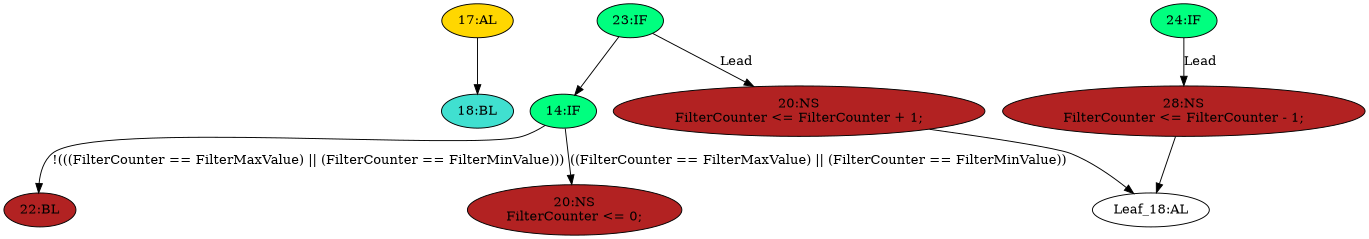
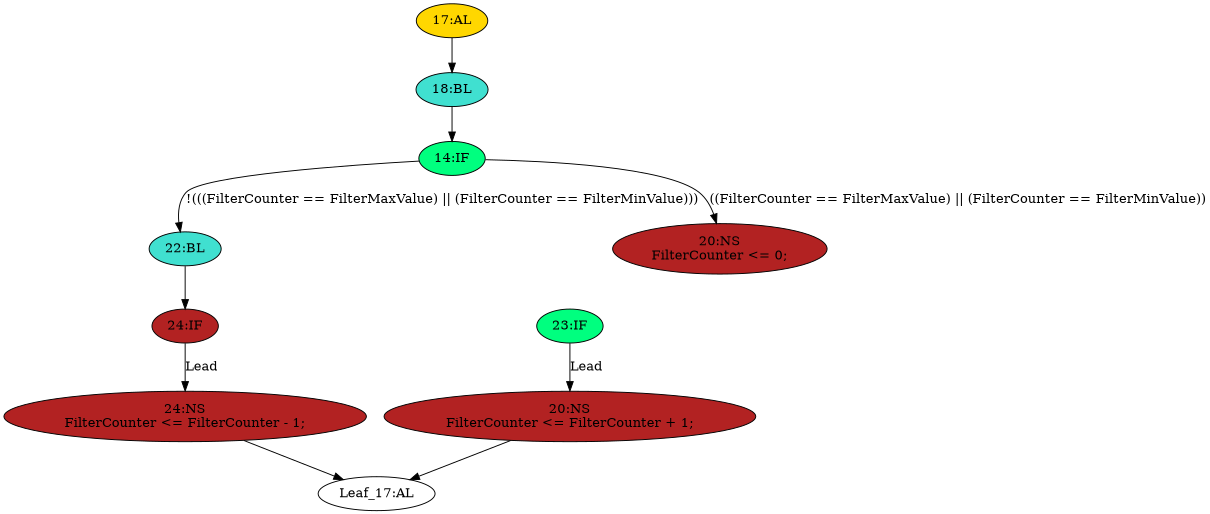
(1184, 21) -> (185, 326)
(600, 62) -> (452, 119)
(1184, 111) -> (185, 416)
(40, 210) -> (185, 249)
(1151, 210) -> (377, 494)
none -> (185, 283)
